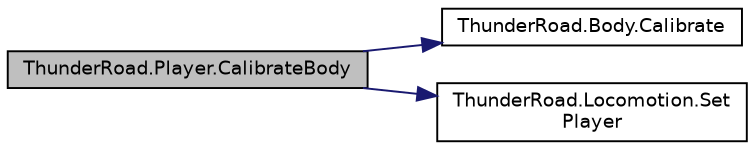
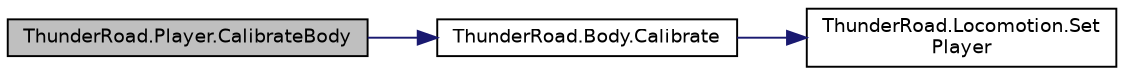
(390, 91) -> (762, 38)
